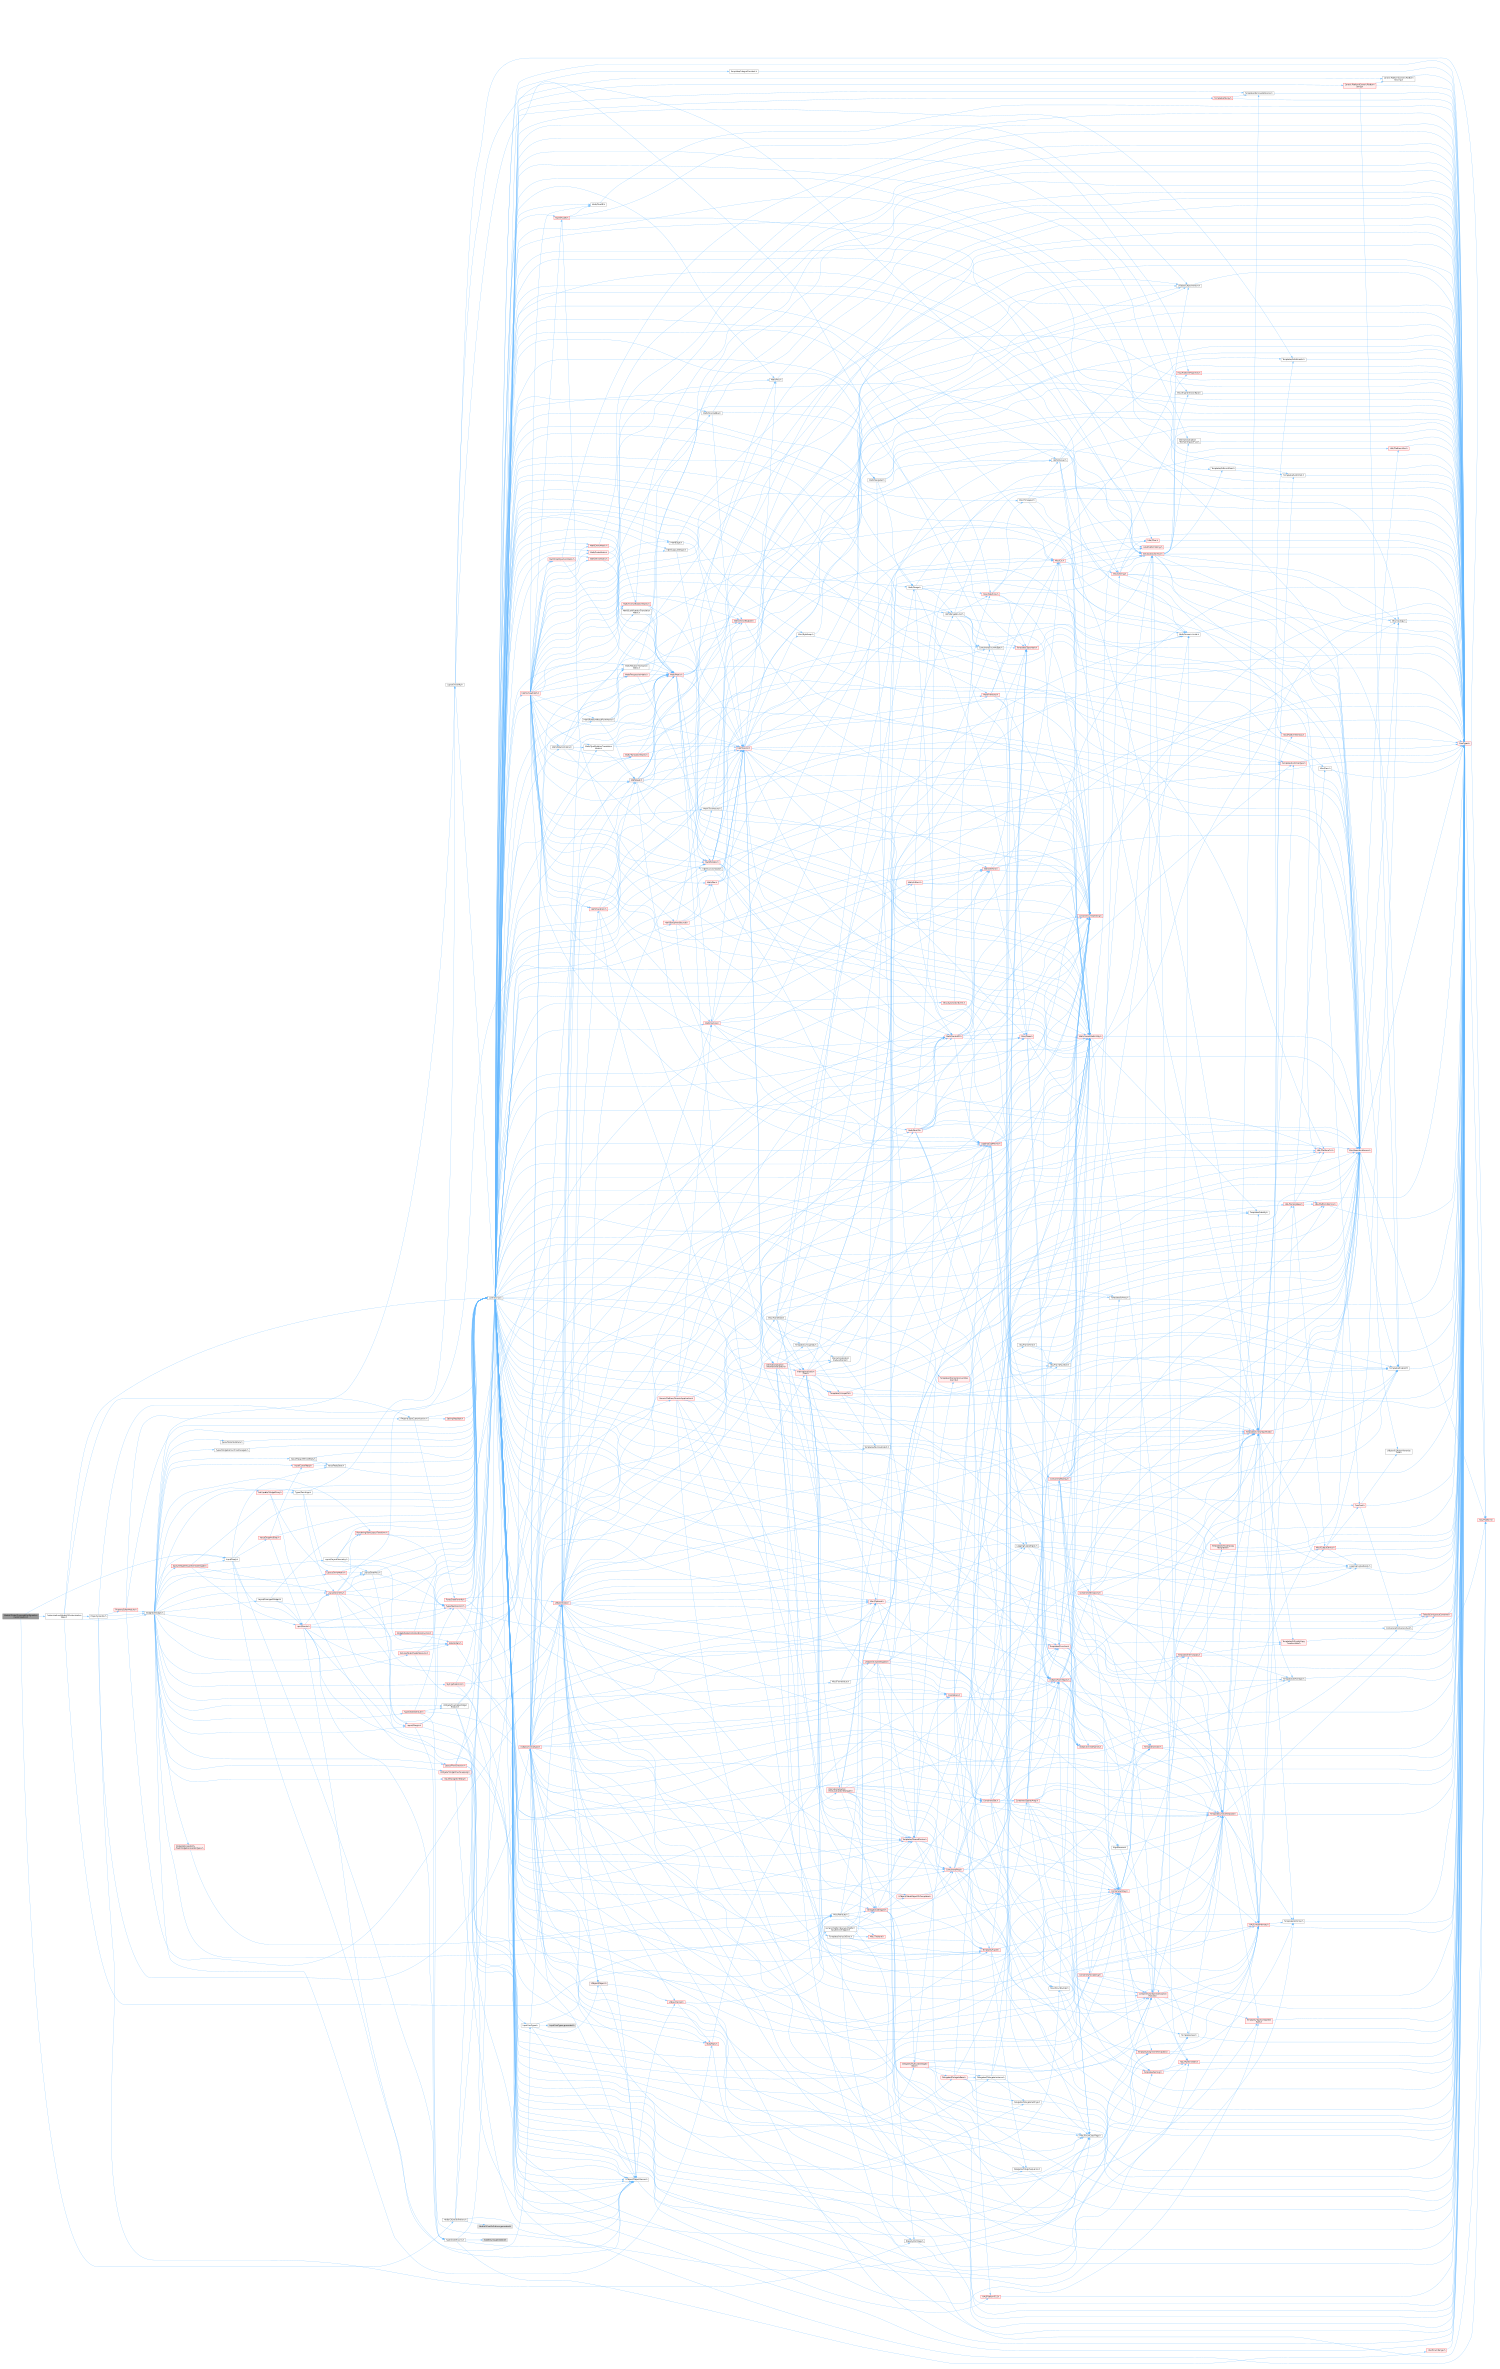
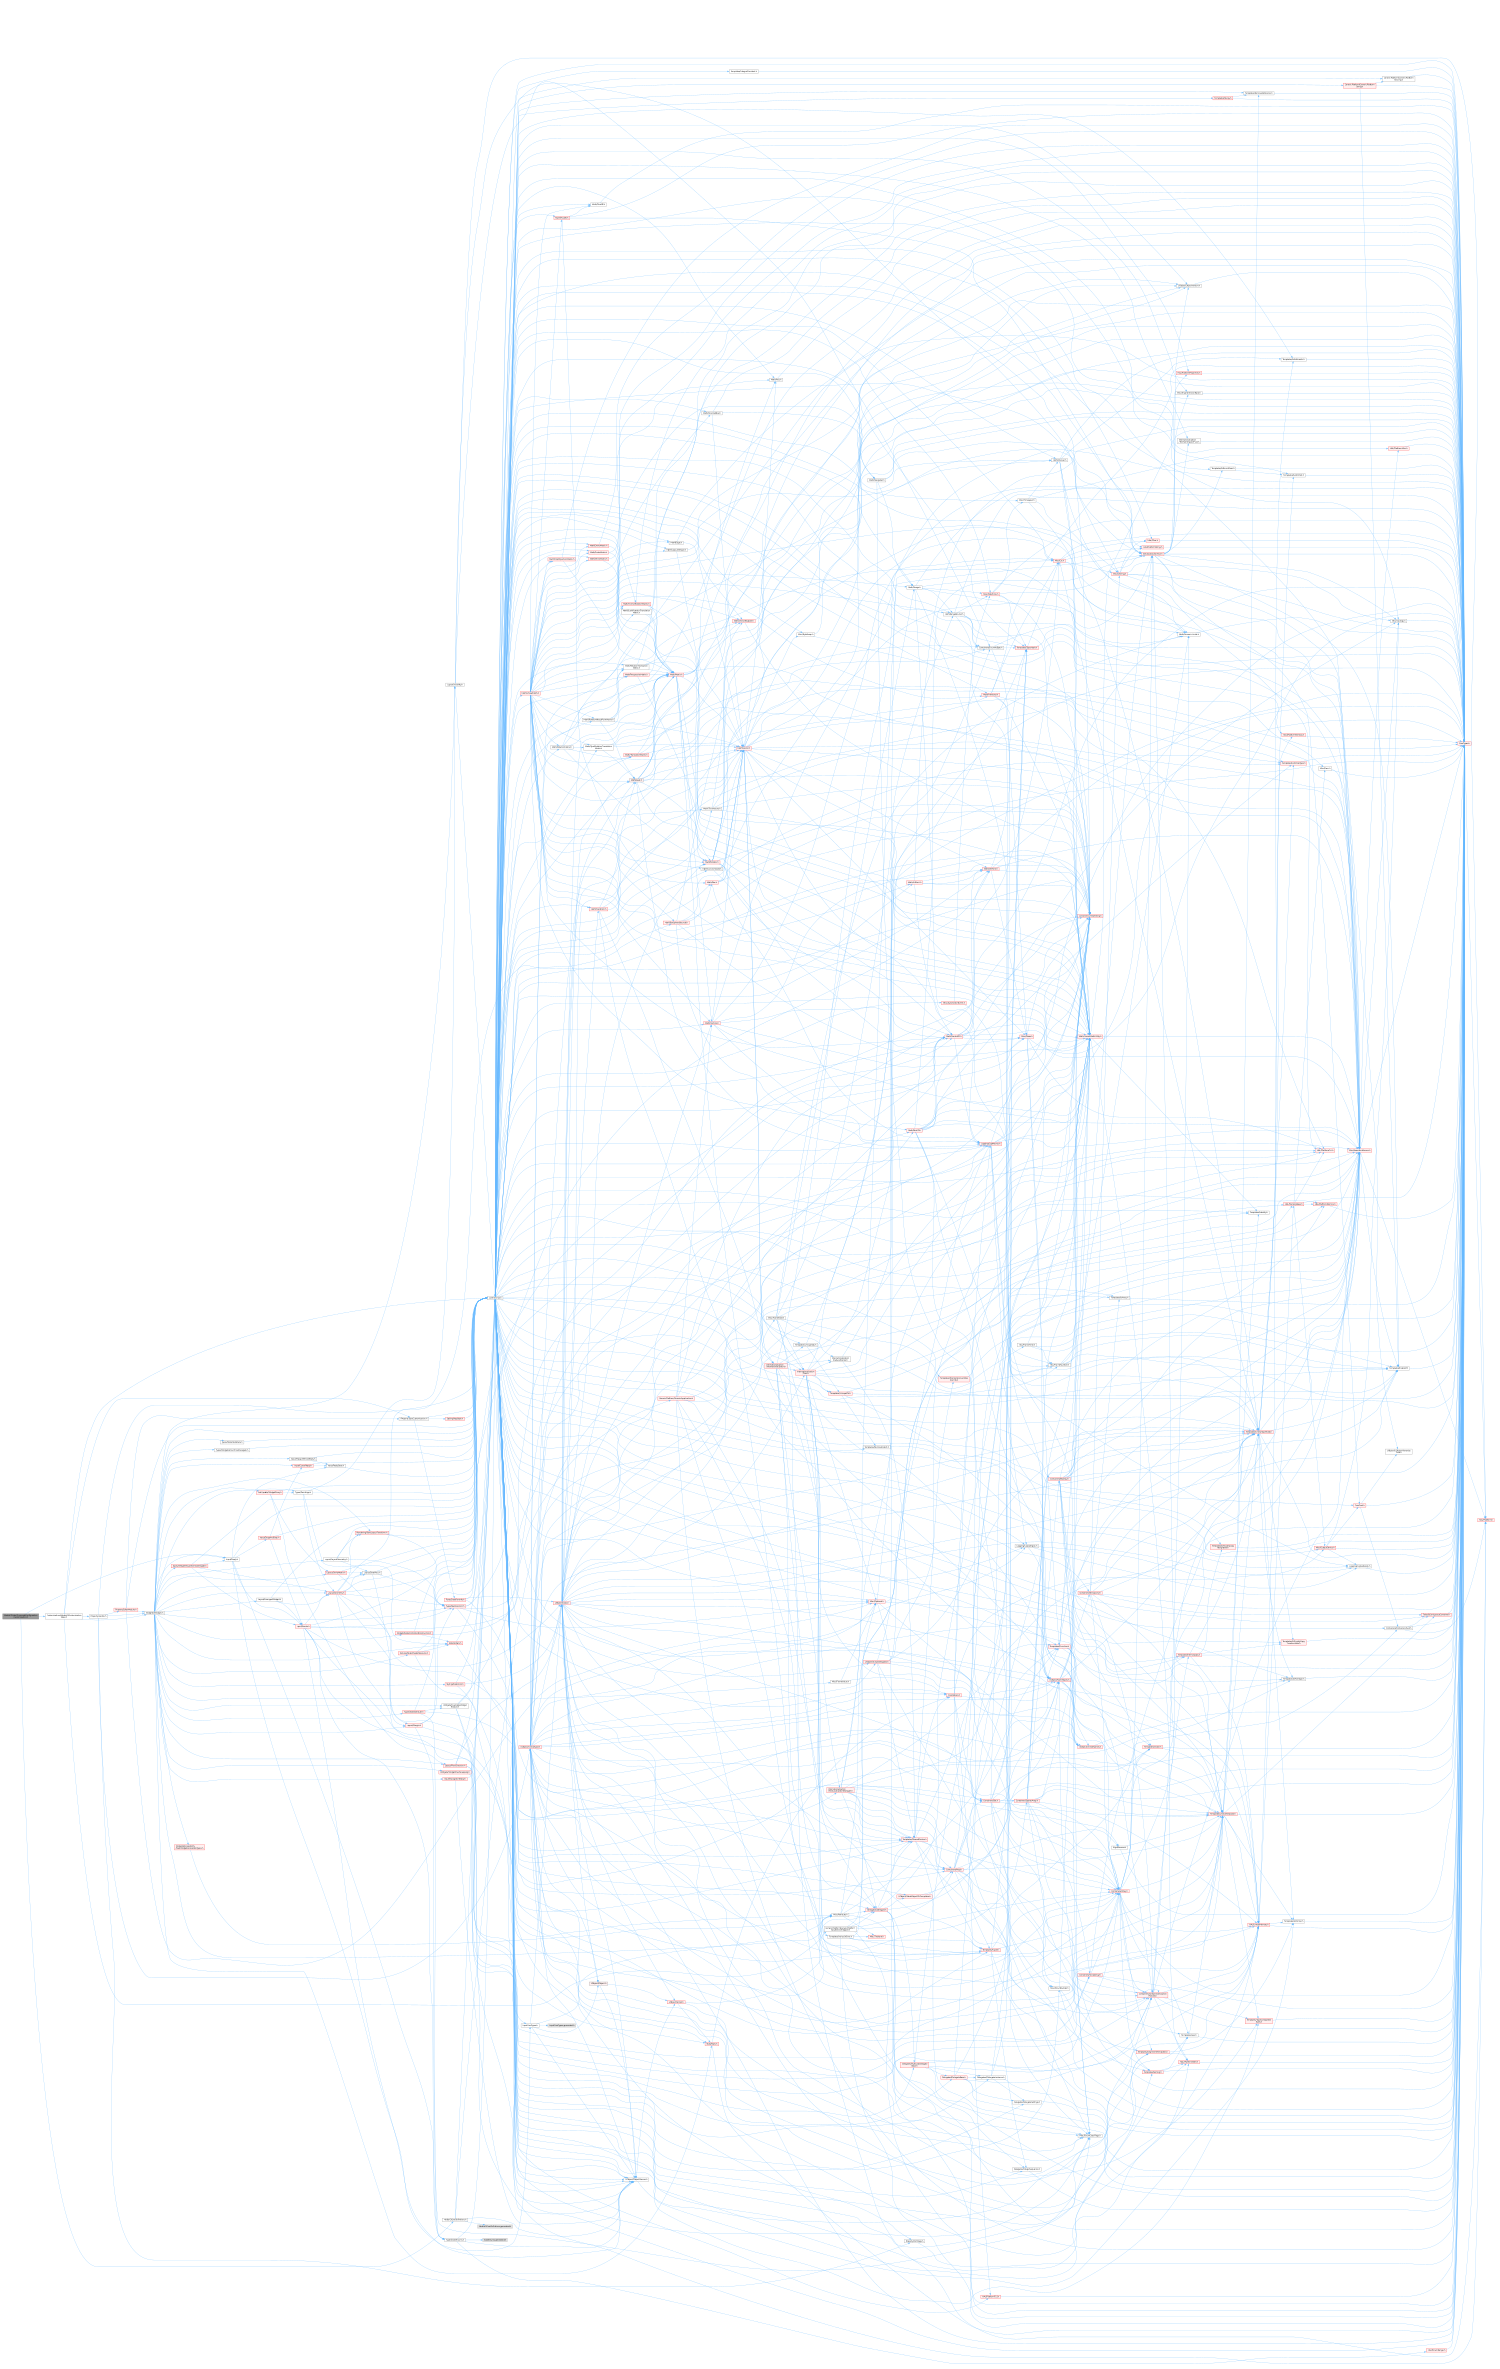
(889, 1879) -> none
